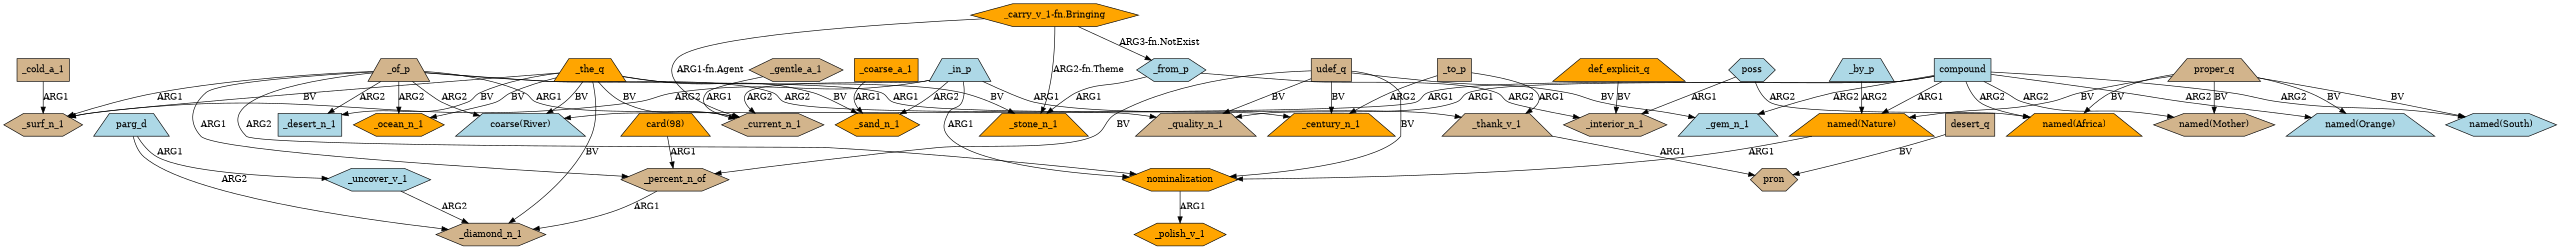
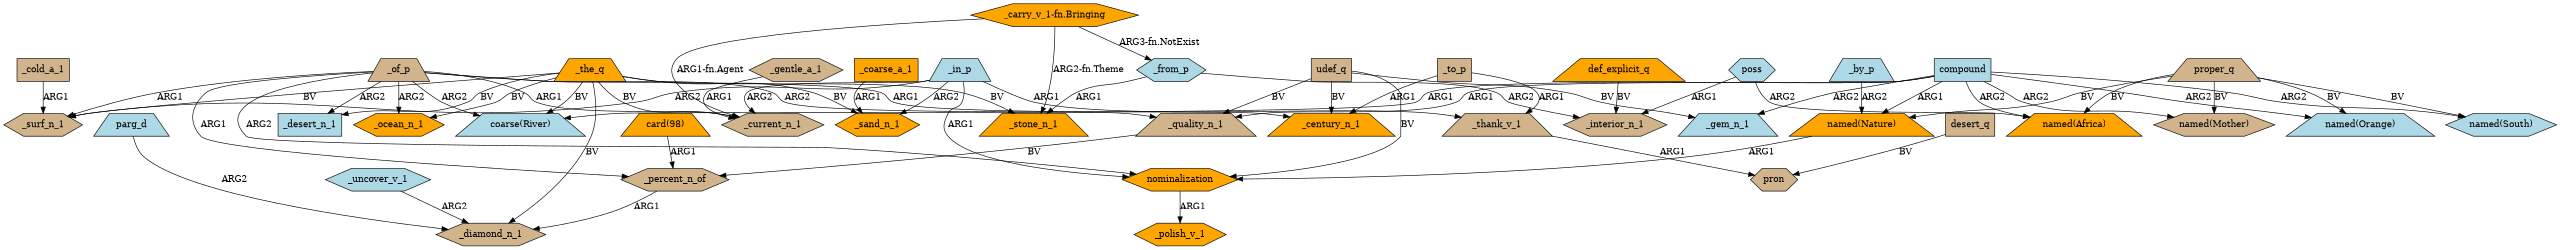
(1403, 97) -> (1403, 97)
(1024, 146) -> (921, 158)
(224, 172) -> none
